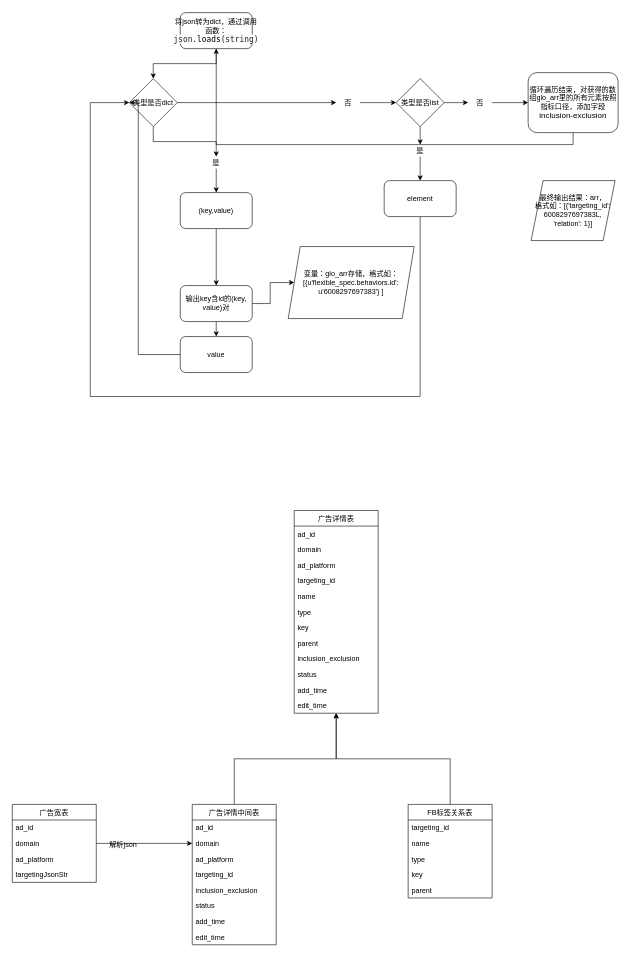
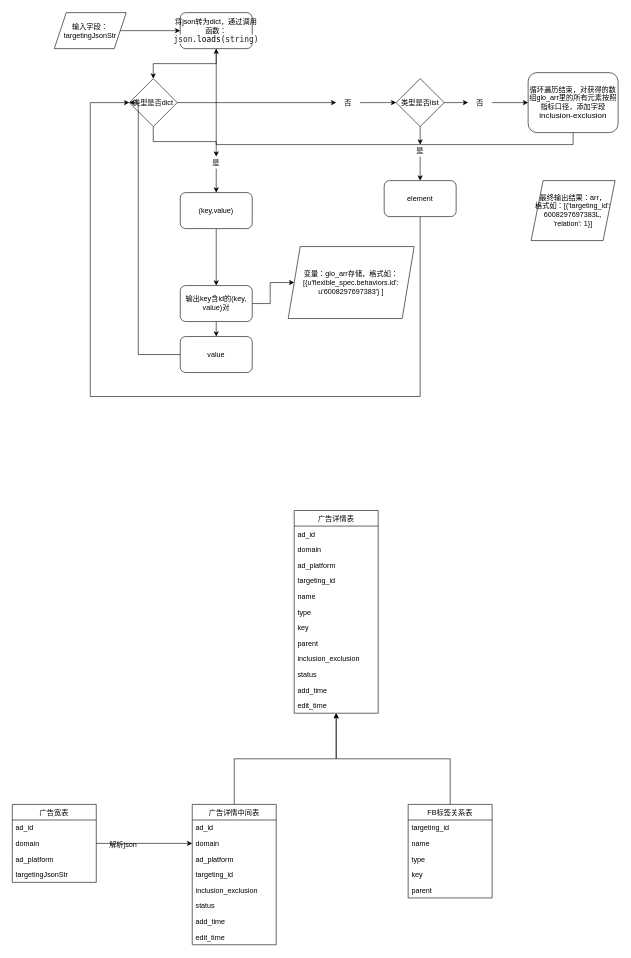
none -> (90, 30)
none -> (148, 30)
